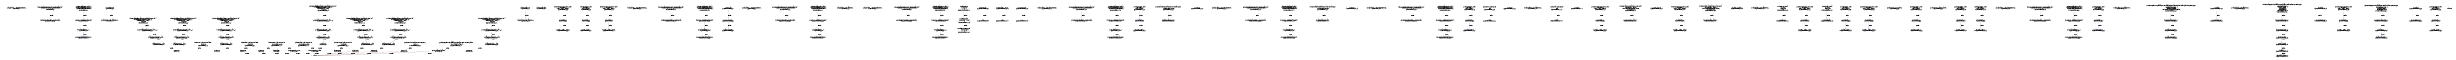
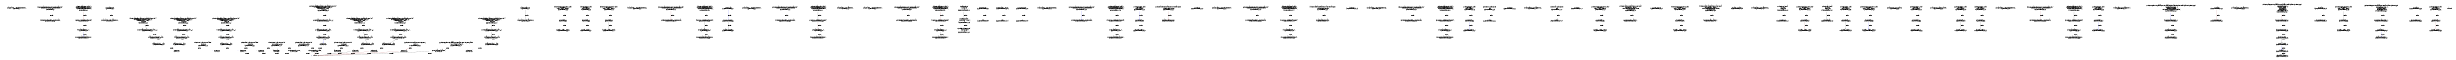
(541, 8) -> none
(2318, 14) -> (2322, 15)
(296, 54) -> none
